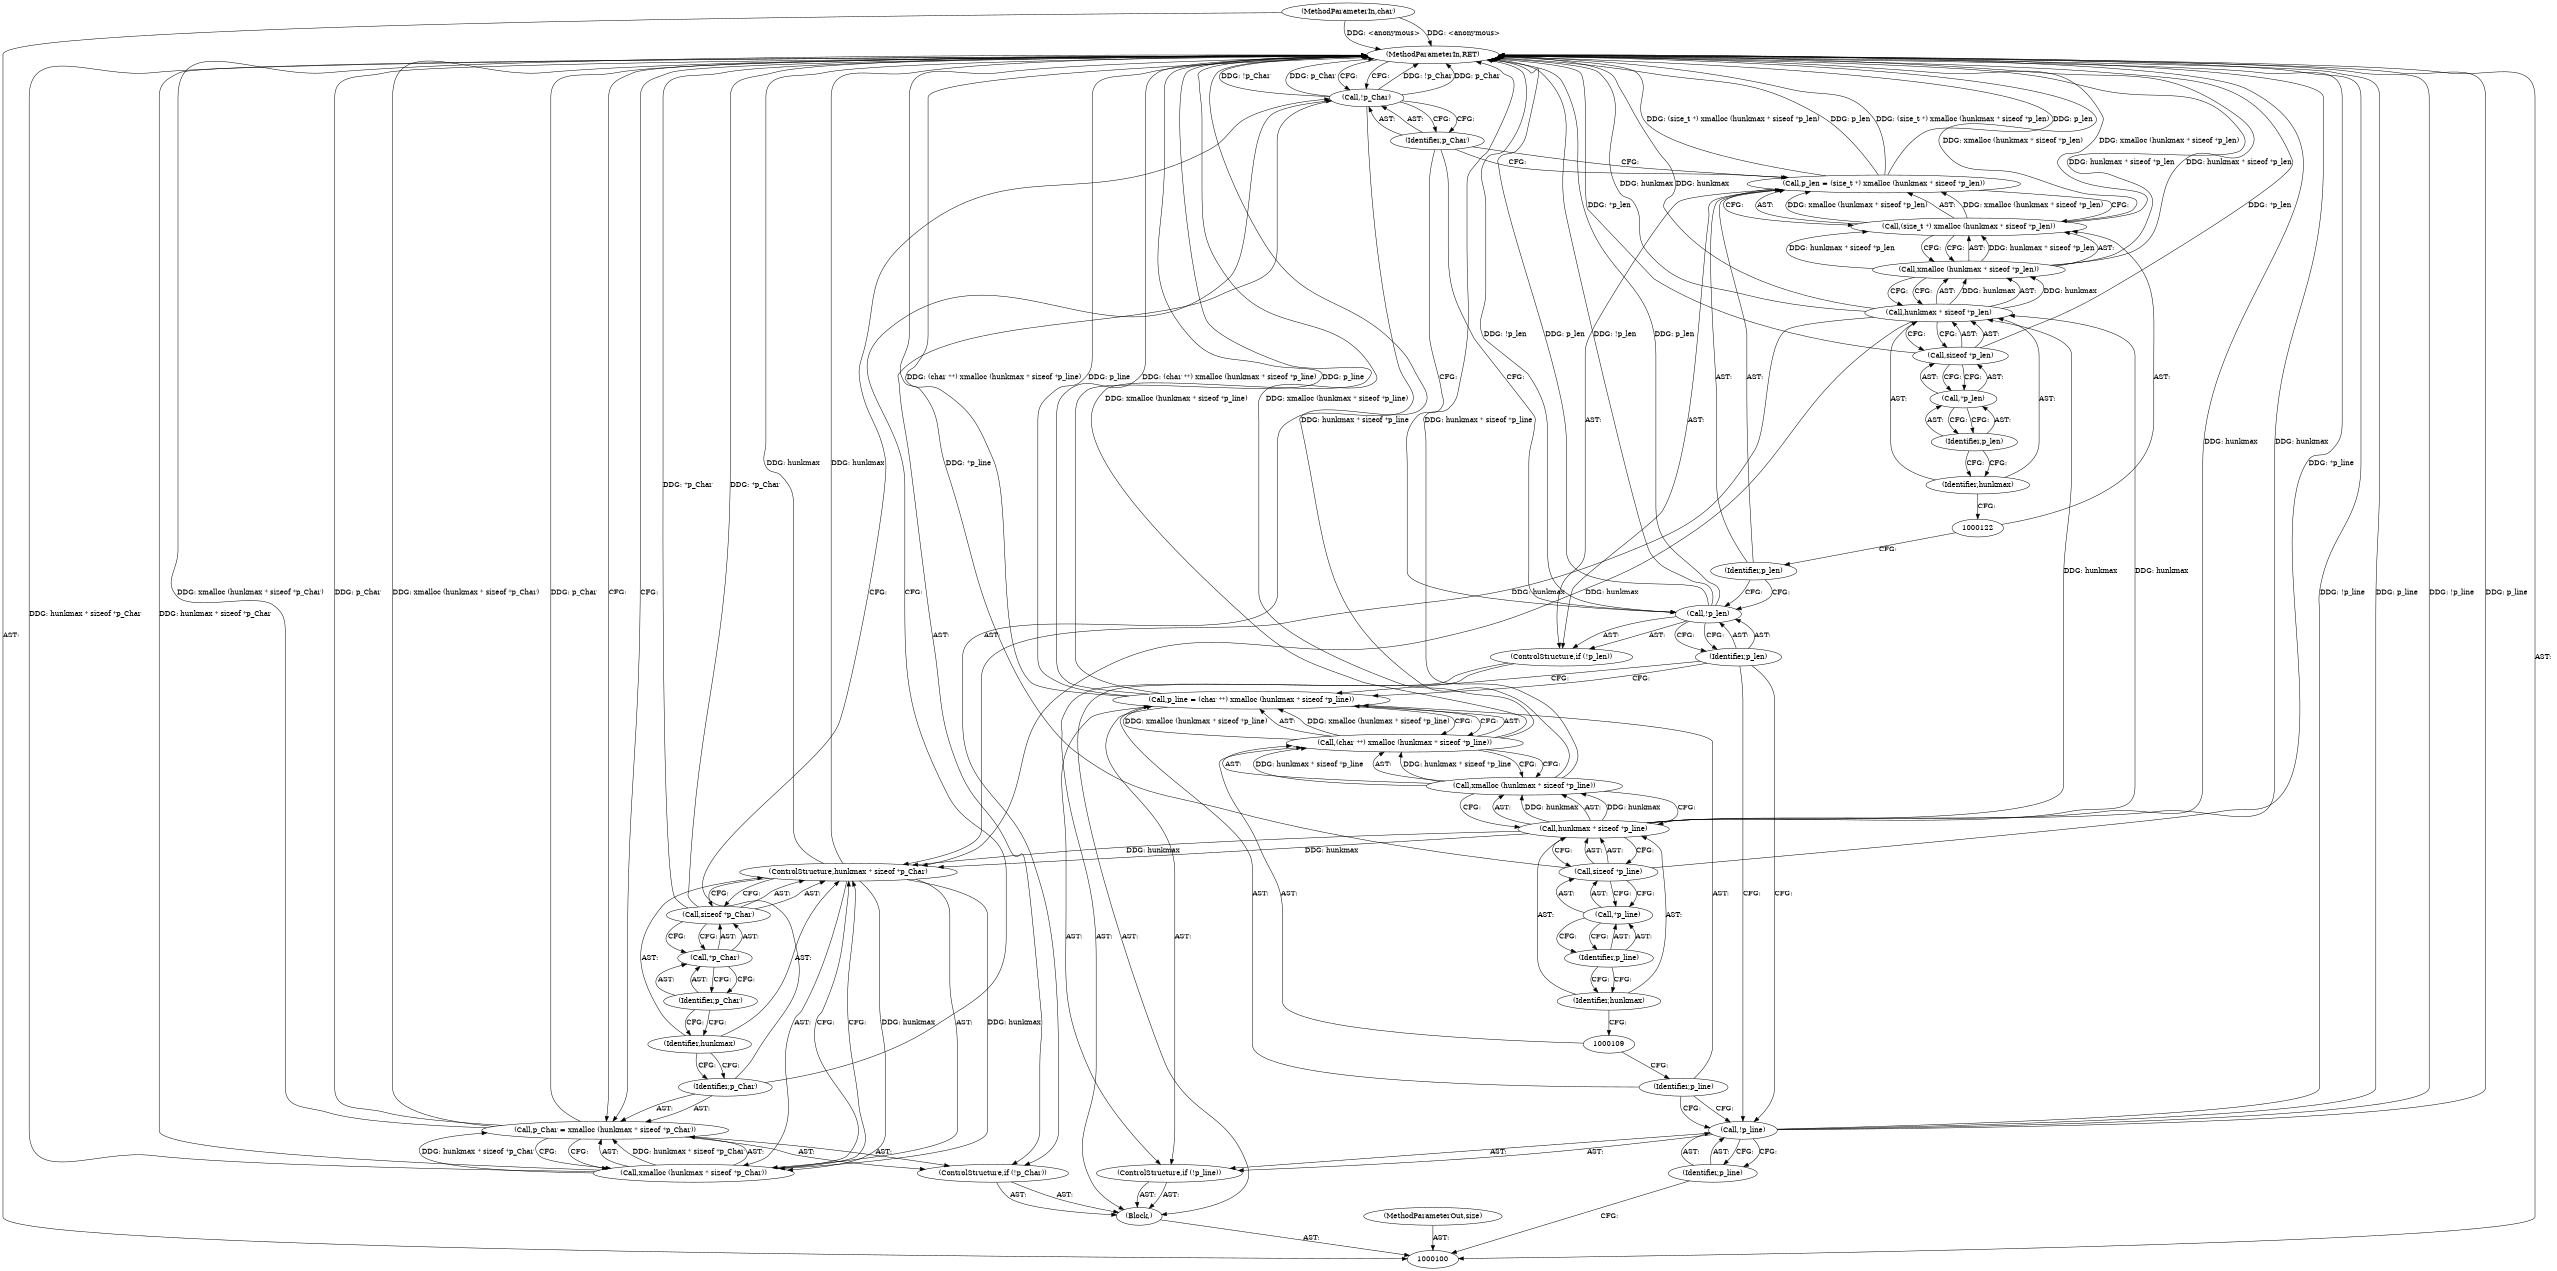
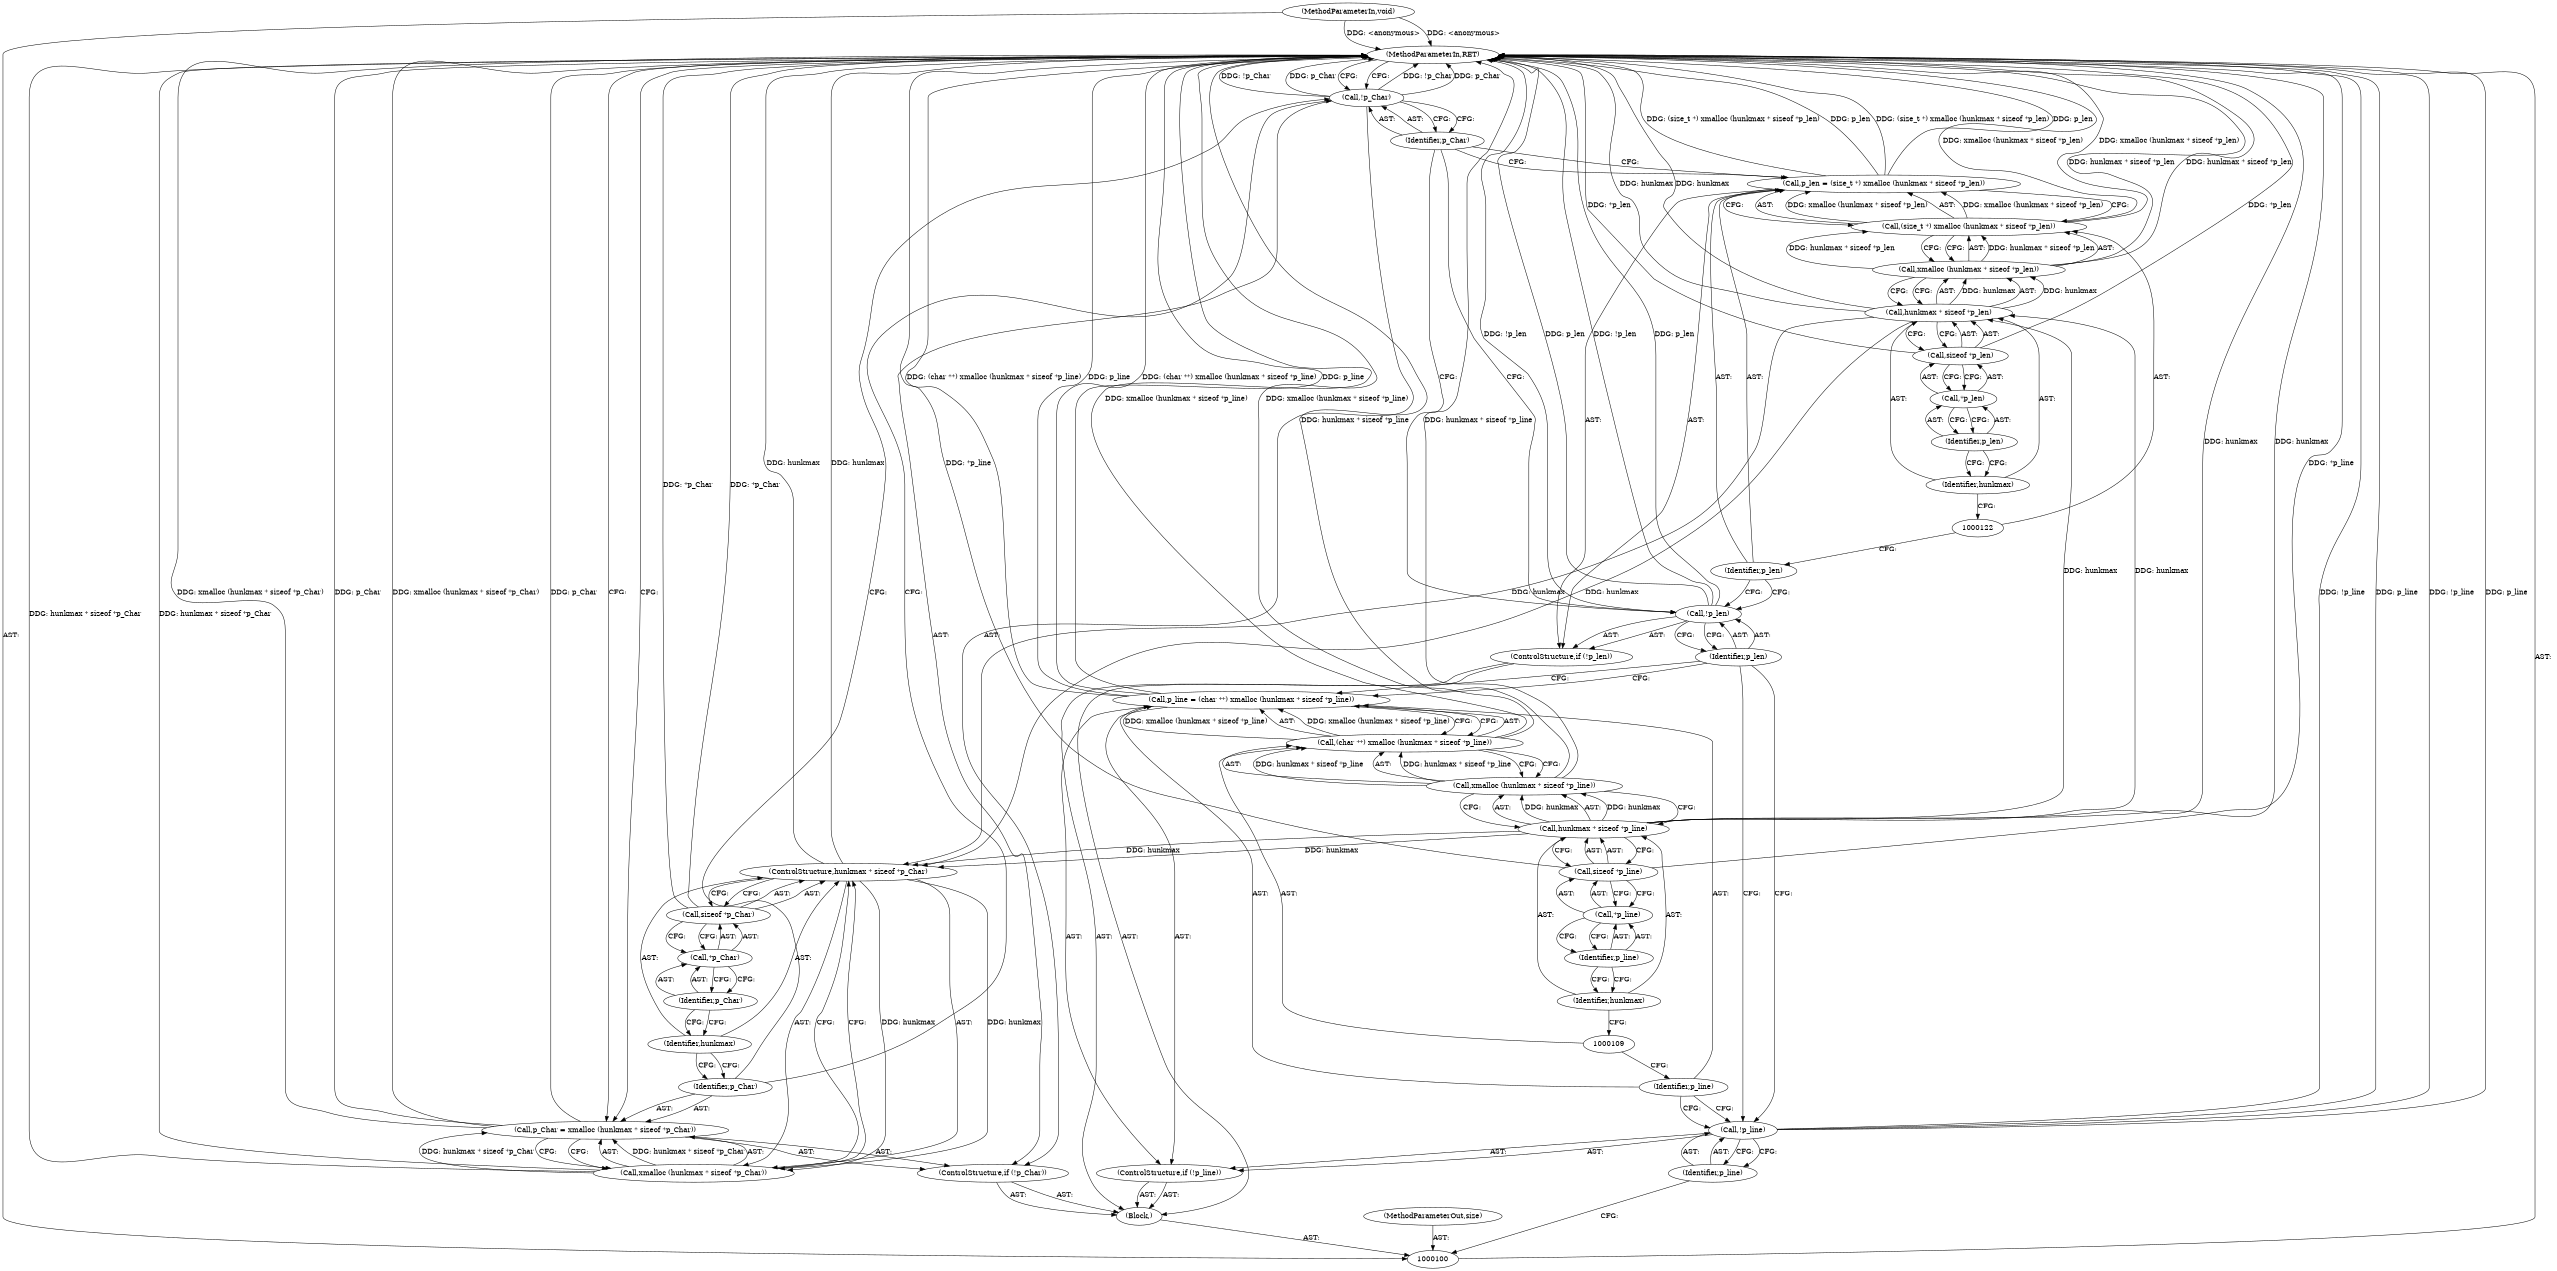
(1348, 12) -> (1348, 12)
(2535, 668) -> (2535, 673)
